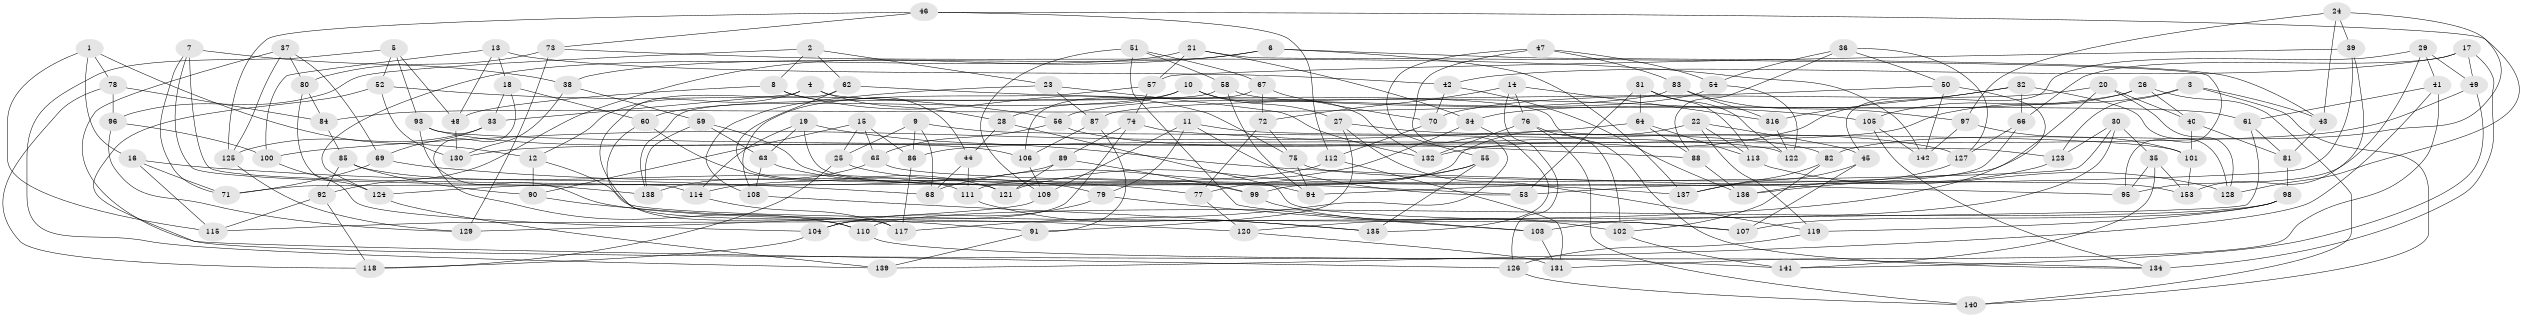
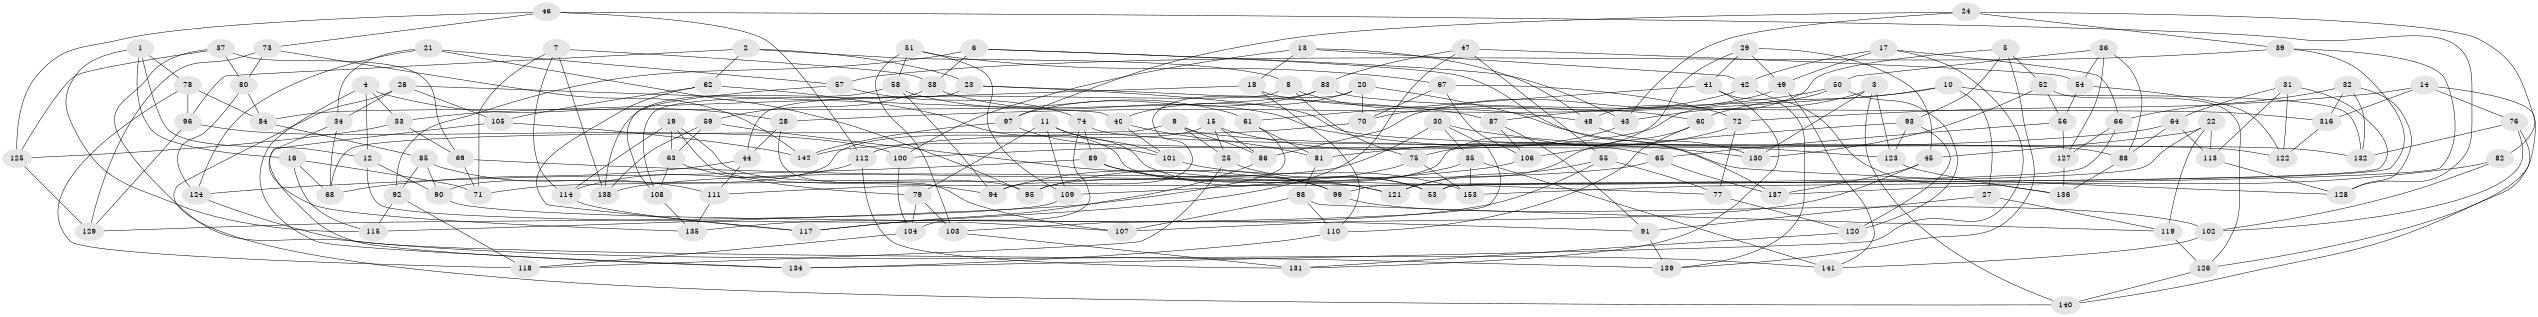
(1586, 135) -> none
